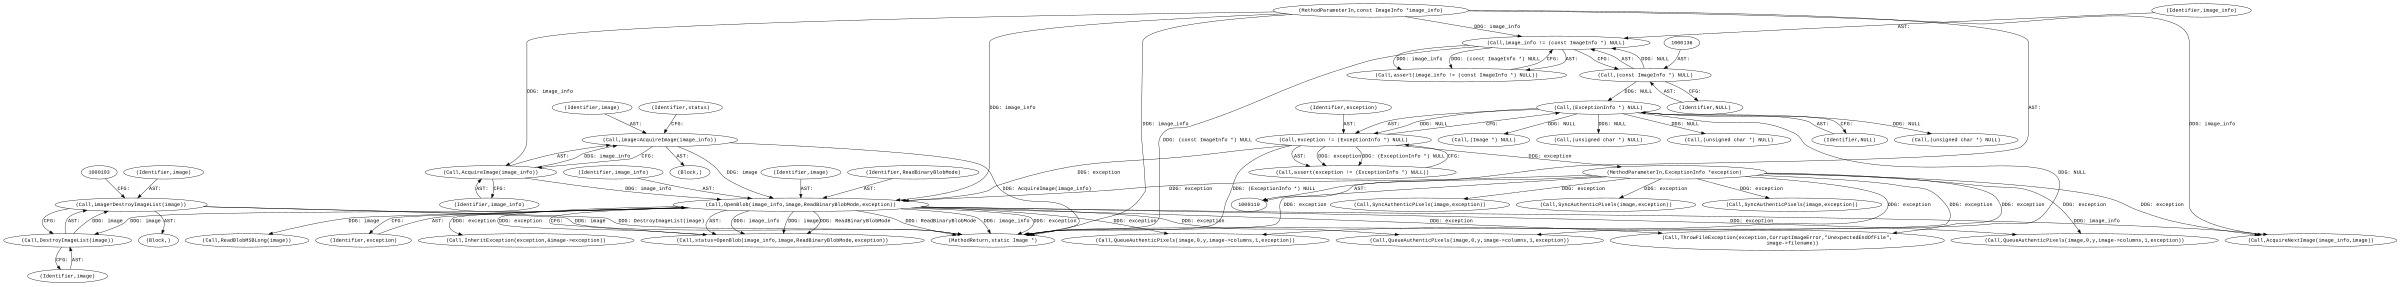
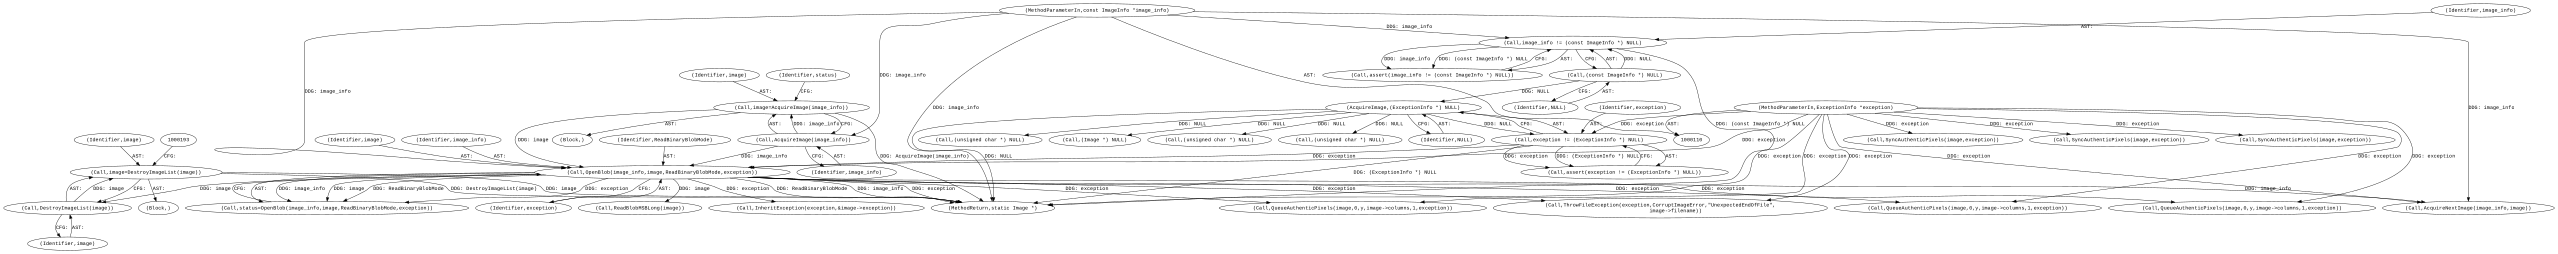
(1682, 43) -> none
(1599, 108) -> (1404, 108)
(1507, 156) -> (1672, 116)
